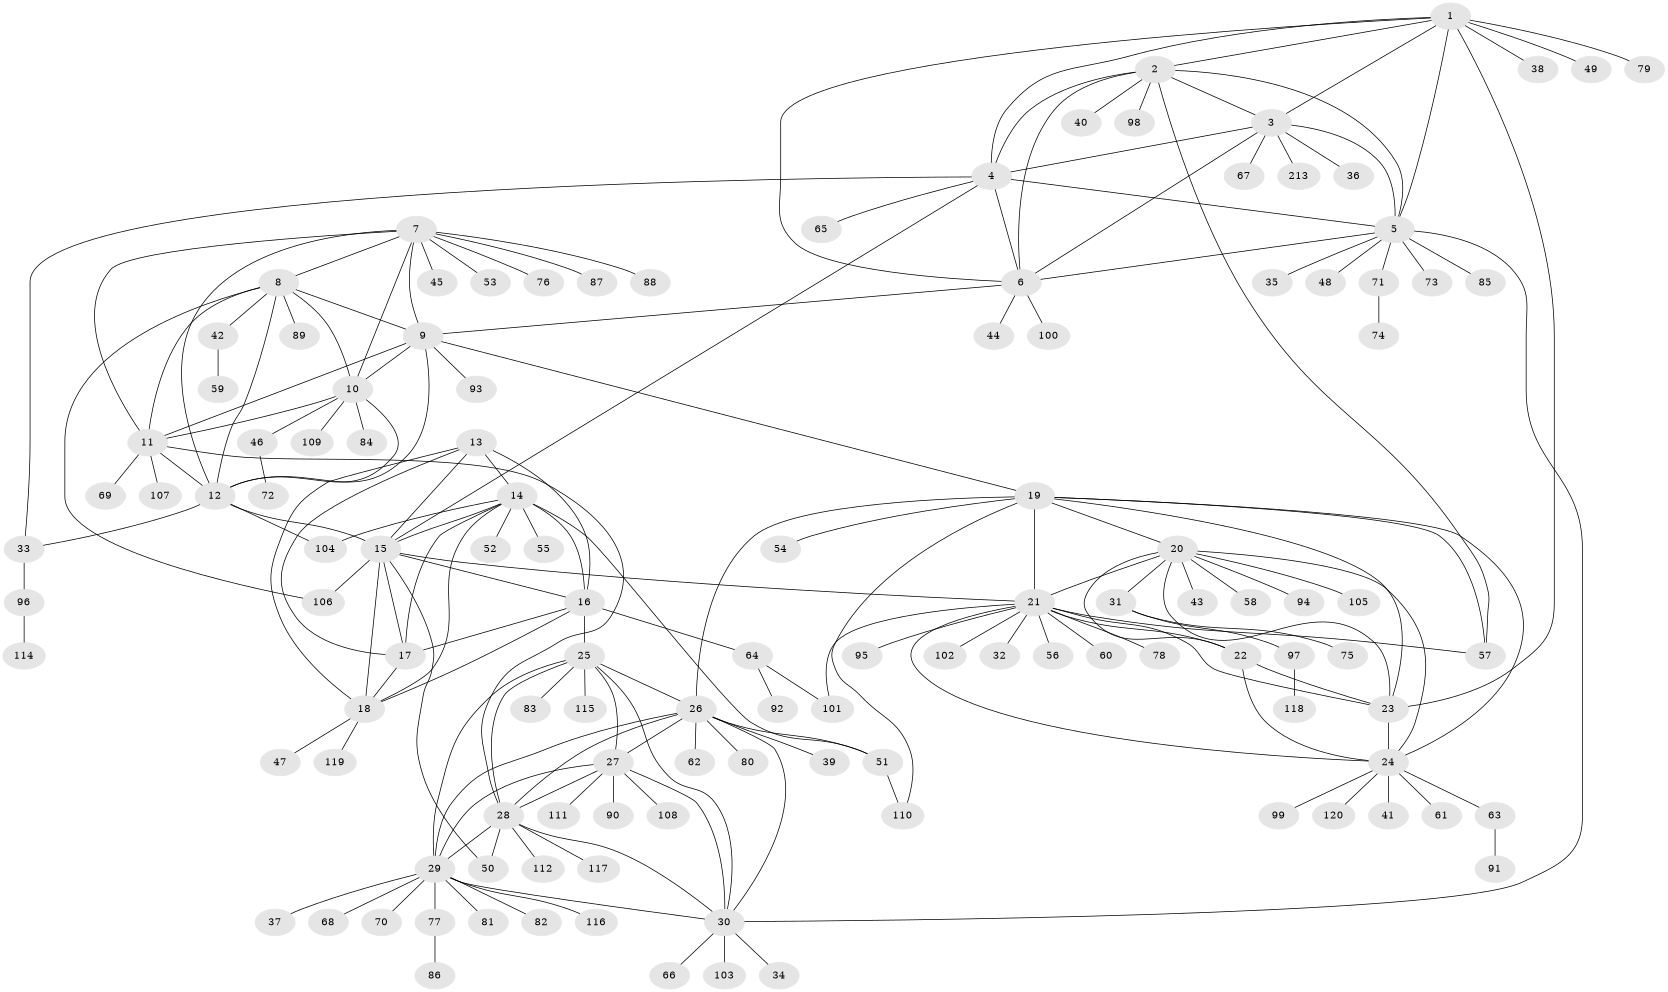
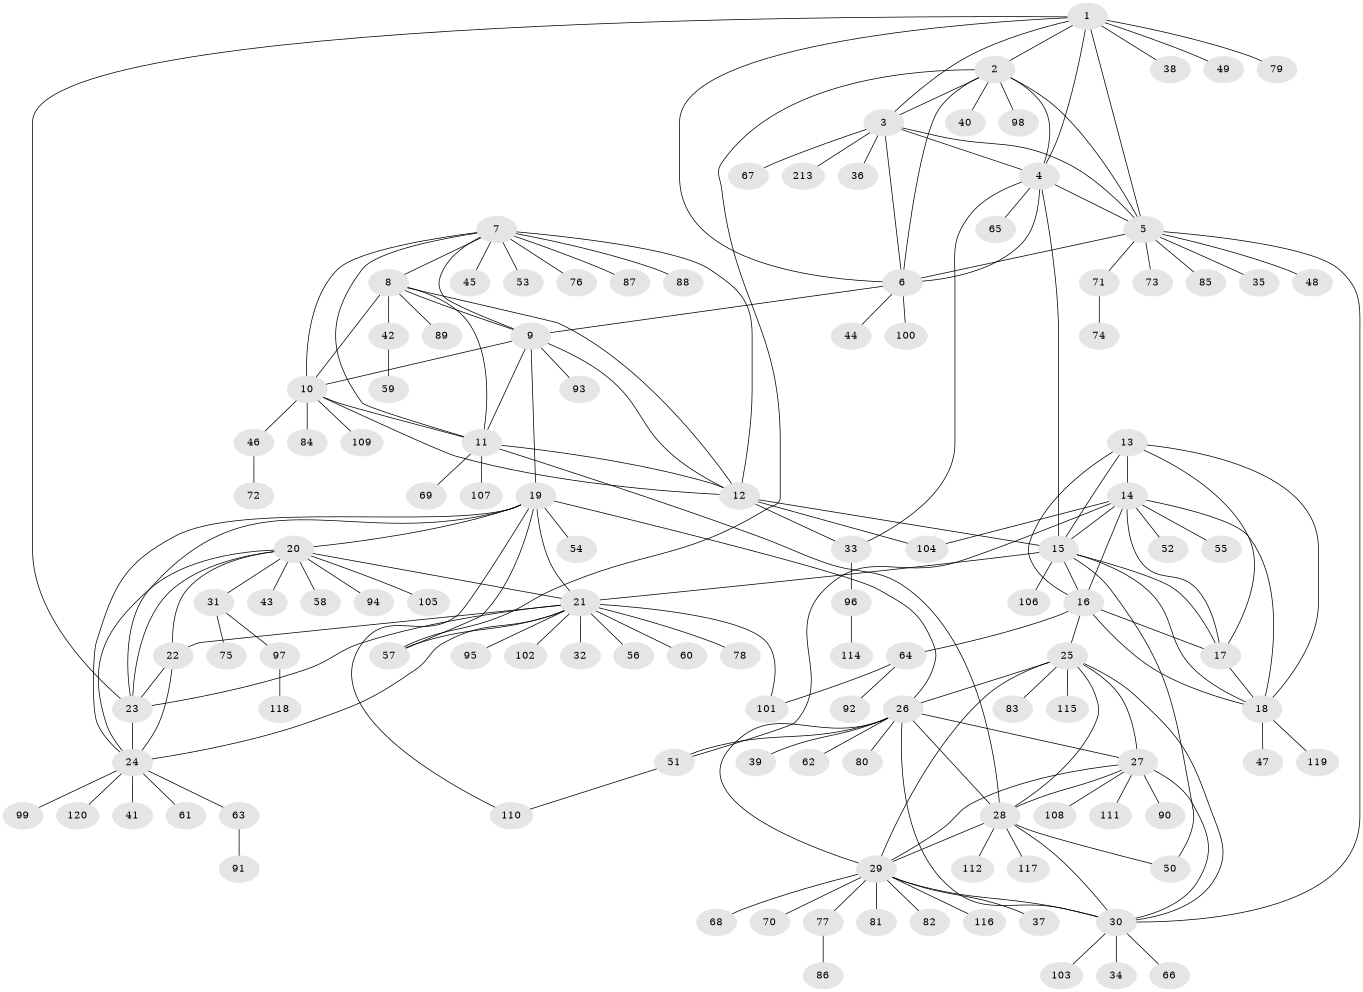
(65, 470) -> none
